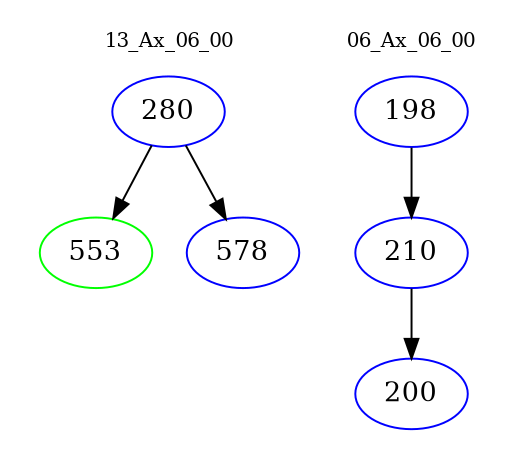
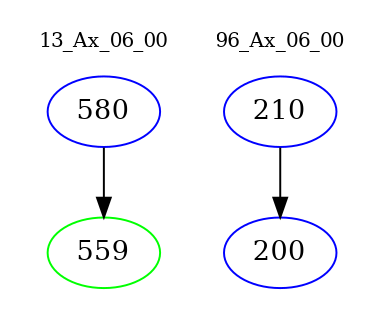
(412, 42) -> (280, 42)
(169, 112) -> (104, 112)
(412, 112) -> none
(96, 253) -> (104, 253)
(243, 253) -> none
